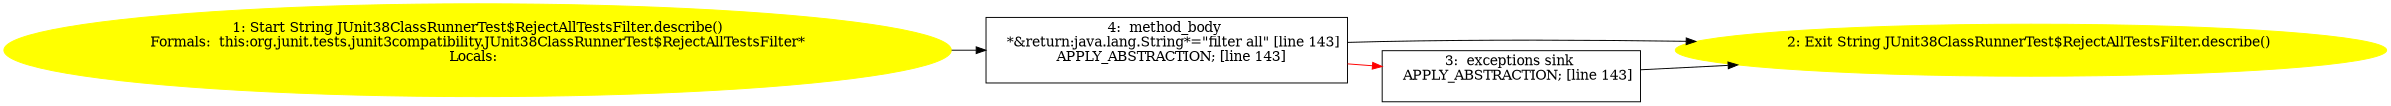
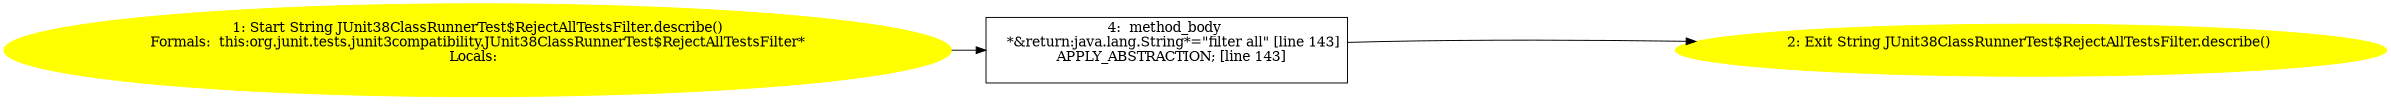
(1511, 76) -> none
